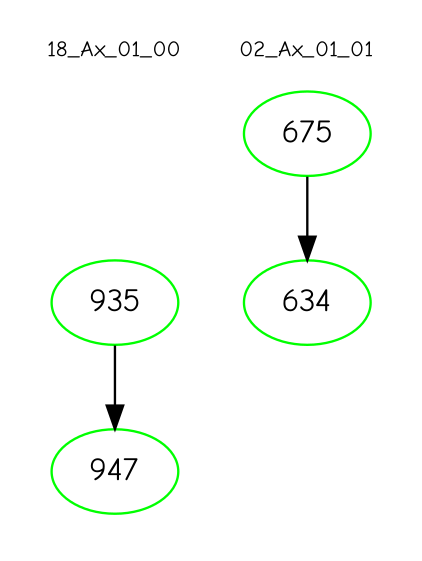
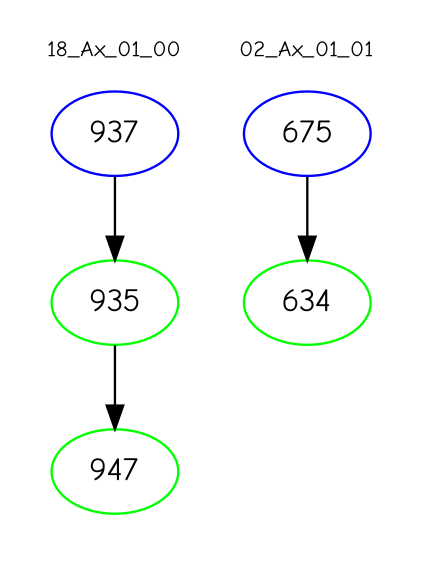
none -> (115, 134)
(307, 134) -> (307, 134)
